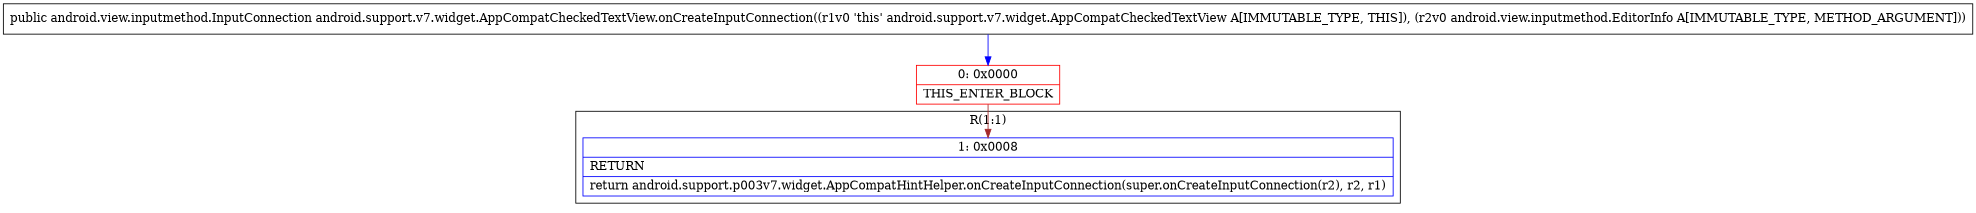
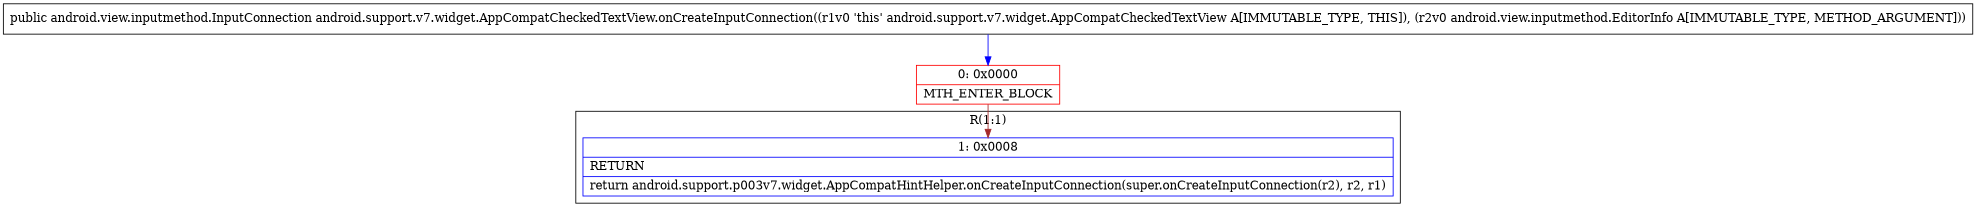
(988, 94) -> (988, 94)
